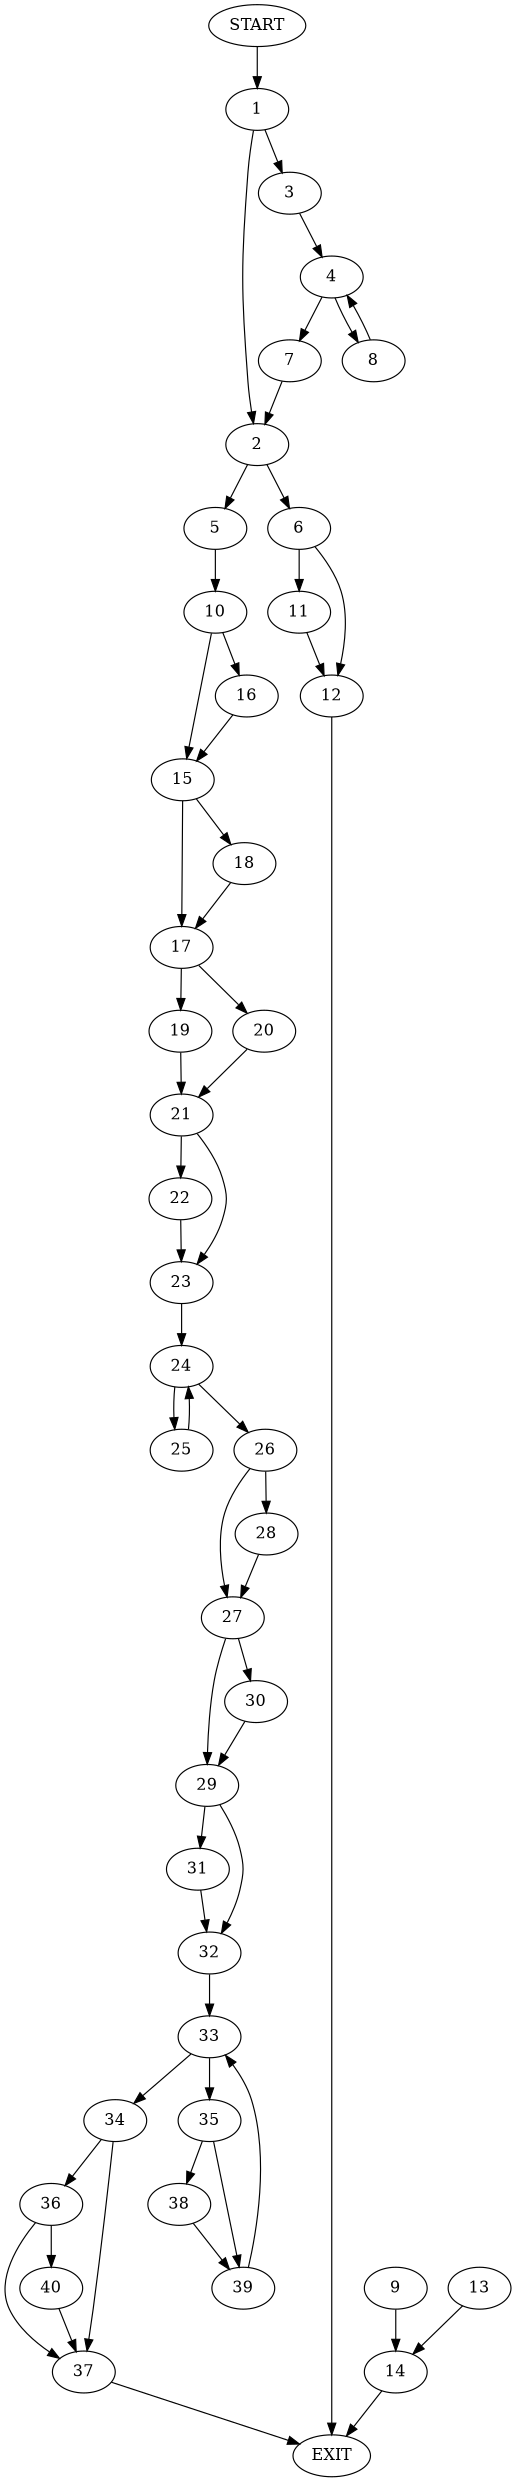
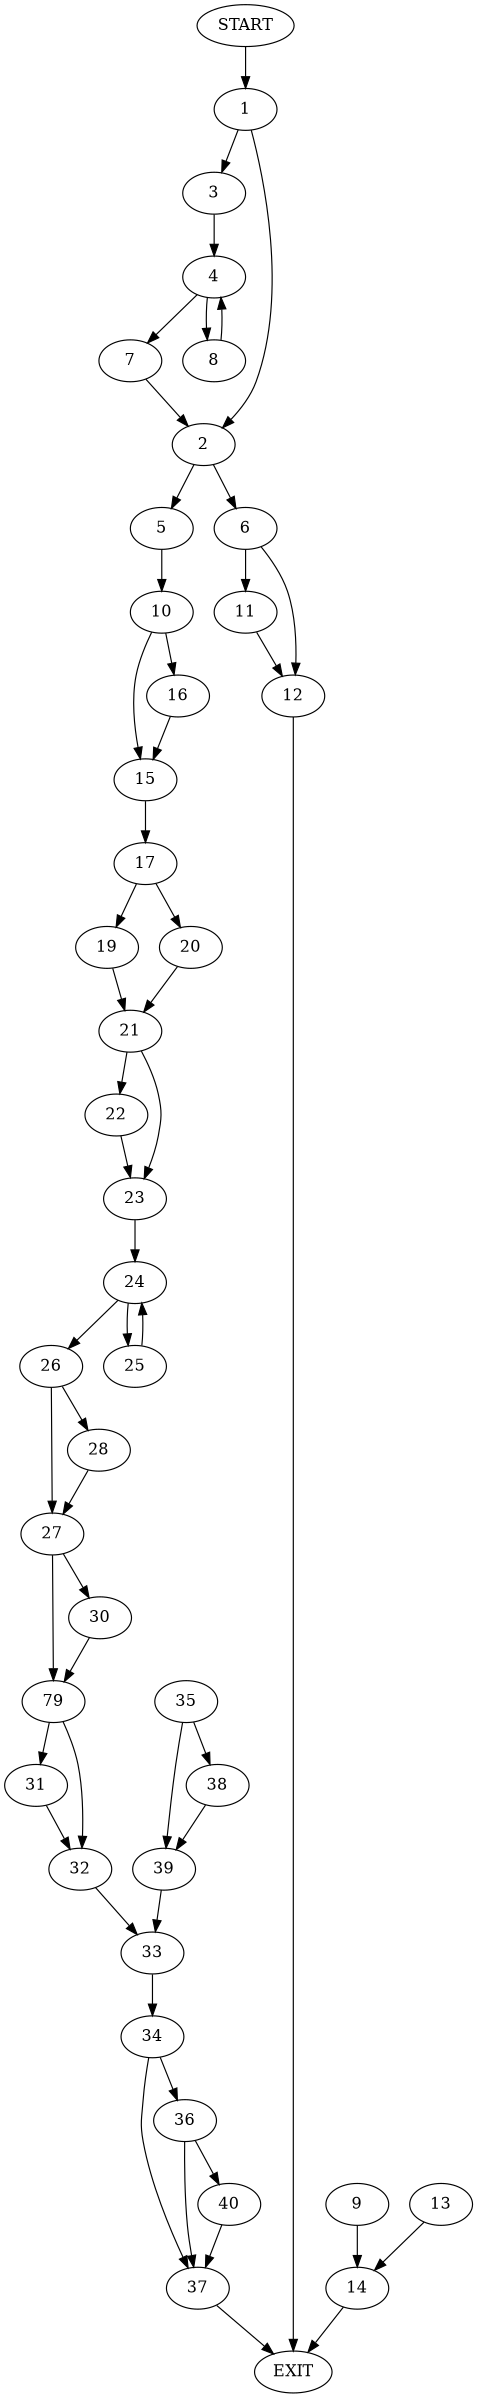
(244, 864) -> none
(207, 1785) -> (54, 1702)
(210, 2073) -> none
